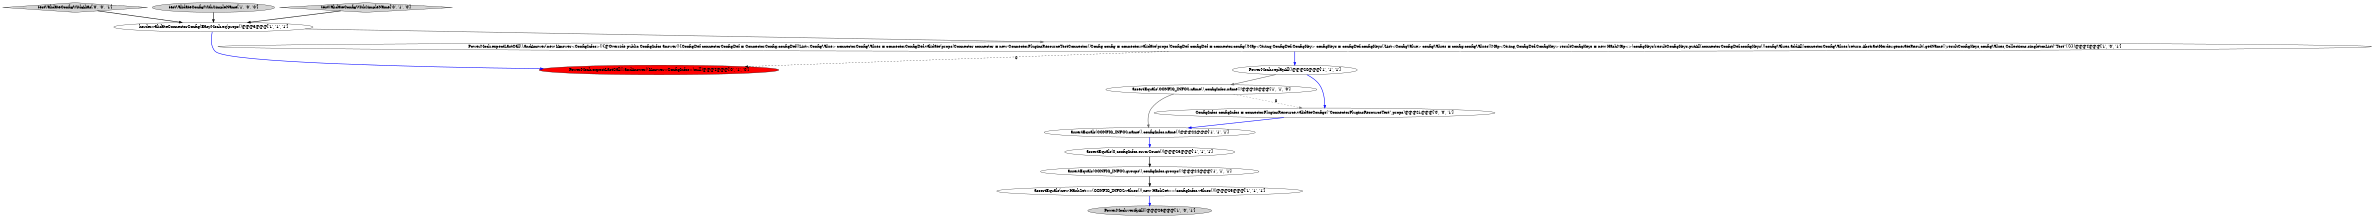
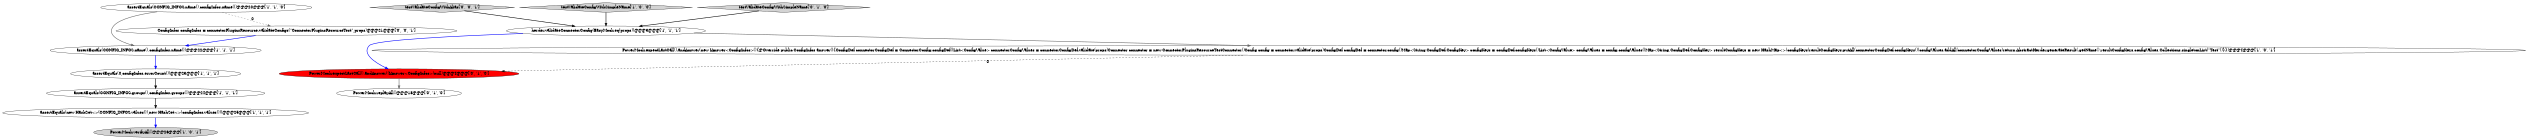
(213, 8) -> (606, 8)
(1295, 70) -> none
none -> (399, 93)
